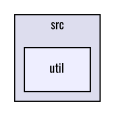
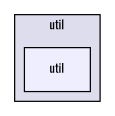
(57, 26) -> (57, 26)
